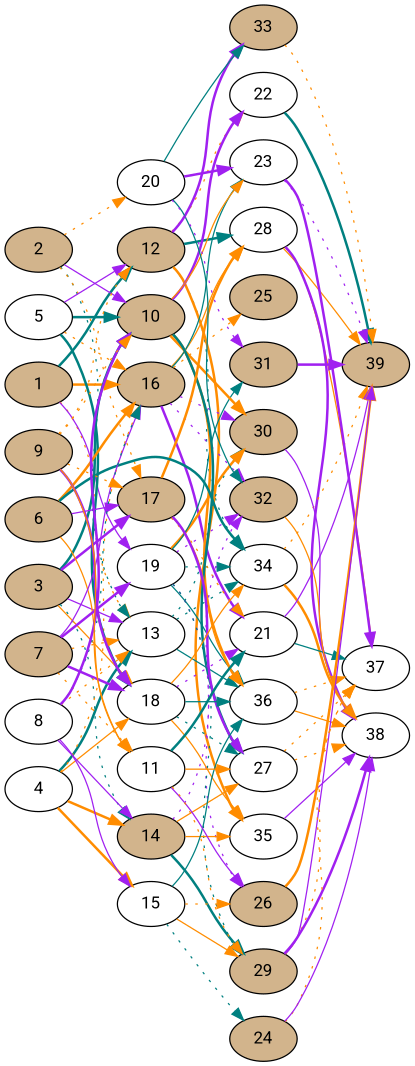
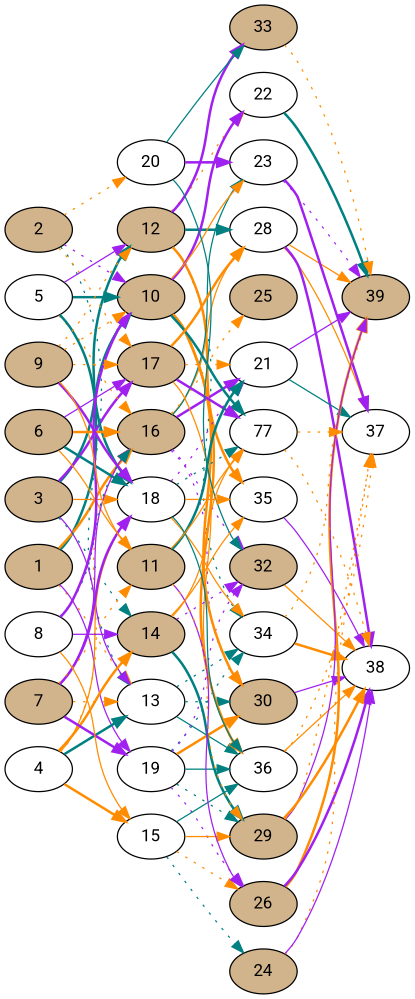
(87, 279) -> (87, 259)
(263, 365) -> none
(157, 457) -> (90, 462)
(85, 686) -> none
(151, 769) -> (151, 567)
(263, 769) -> (263, 432)
none -> (343, 775)
(93, 803) -> (93, 725)
(333, 866) -> (323, 765)
